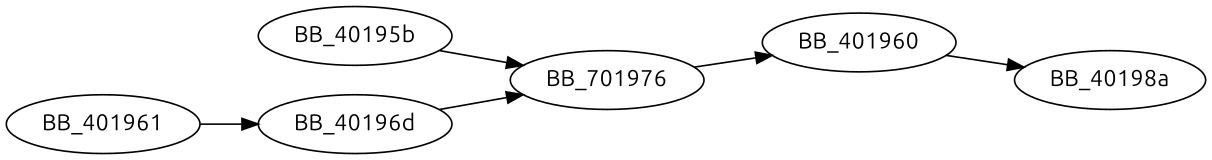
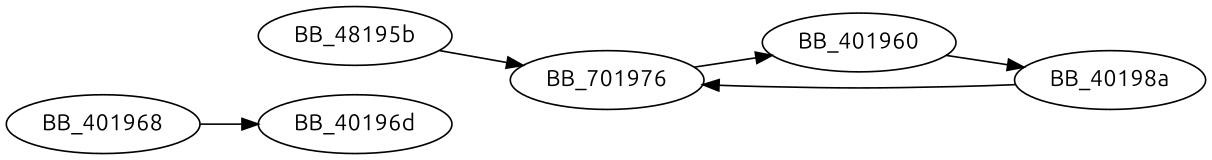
(355, 36) -> (355, 36)
(473, 104) -> (867, 88)
(103, 124) -> (103, 124)
